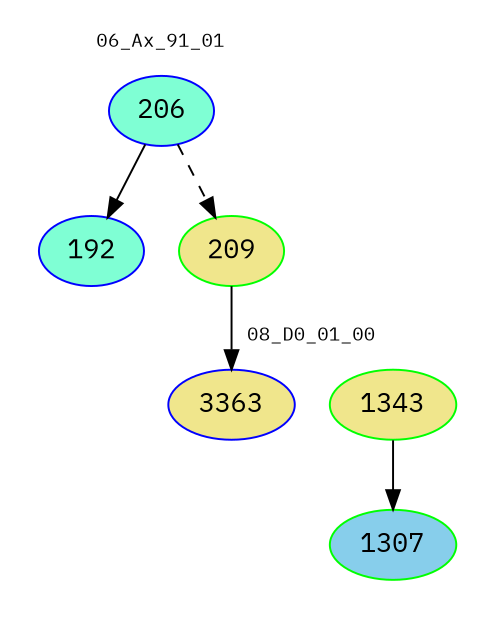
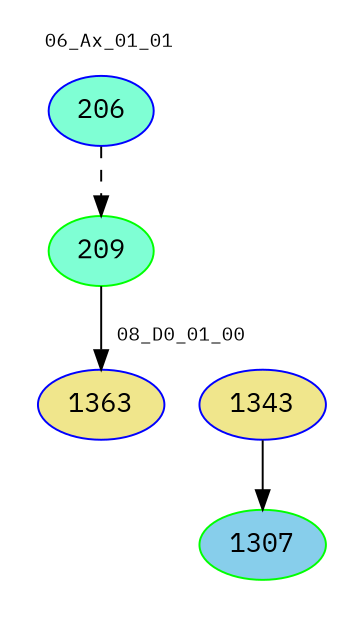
(162, 42) -> (110, 42)
(91, 251) -> none
(232, 251) -> (101, 251)
(232, 405) -> (101, 405)
(393, 405) -> (263, 405)
